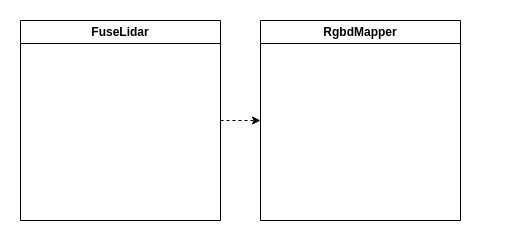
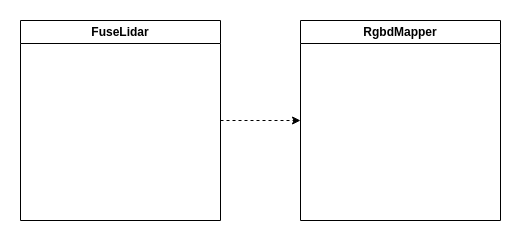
(361, 121) -> (401, 121)
